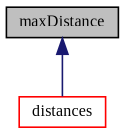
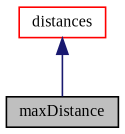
(62, 76) -> (62, 76)
